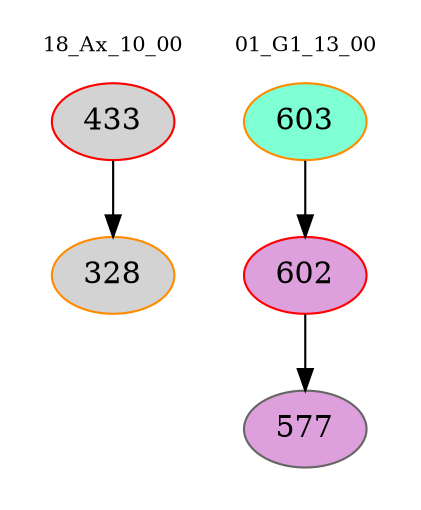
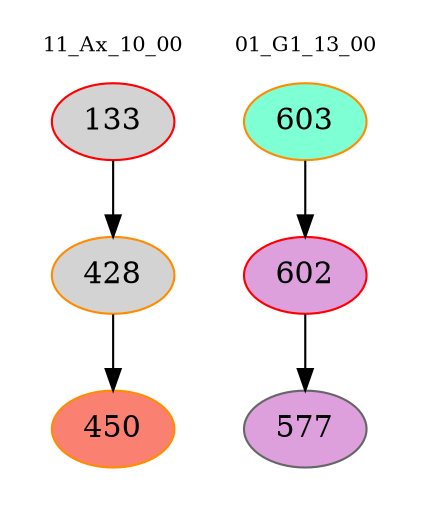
(113, 46) -> (113, 46)
(113, 122) -> (113, 122)
(113, 275) -> (113, 275)
none -> (113, 429)
